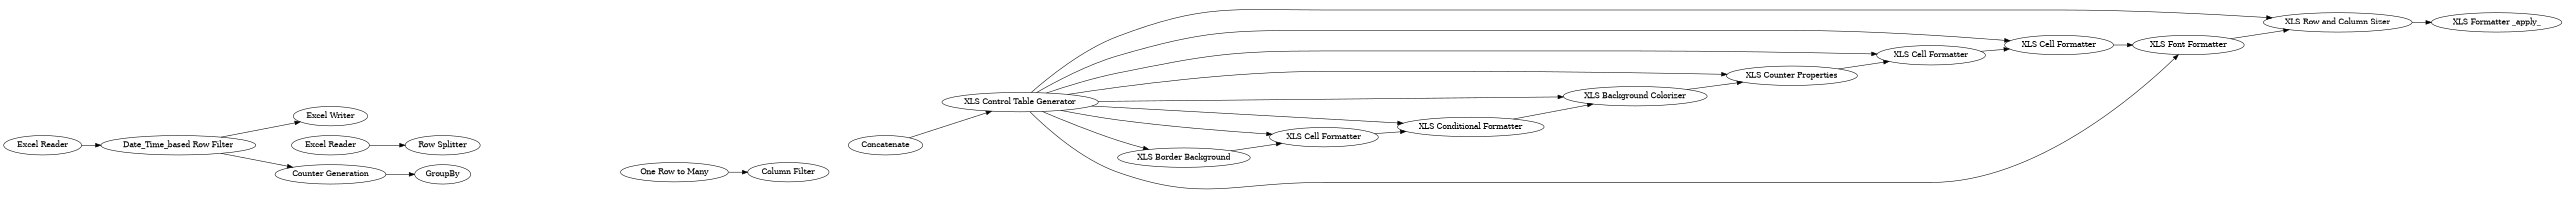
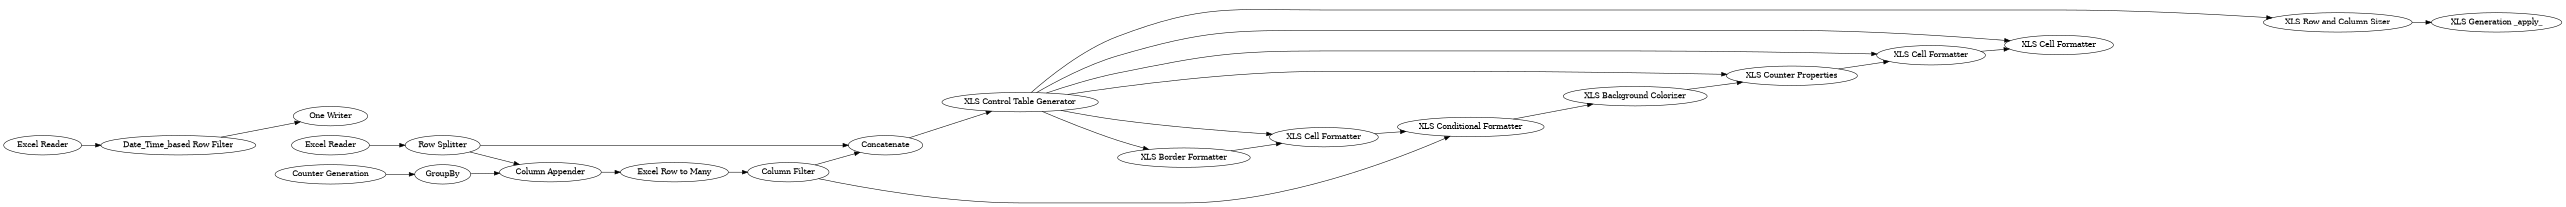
(2497, 22) -> (2497, 22)
(2188, 45) -> none
(1328, 99) -> none
(1245, 114) -> (1136, 203)
(330, 116) -> (330, 116)
none -> (662, 145)
(1184, 158) -> (1184, 158)
none -> (835, 159)
(254, 160) -> none
none -> (550, 172)
(674, 172) -> (674, 172)
